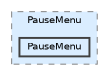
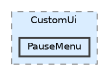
(54, 21) -> (54, 21)
